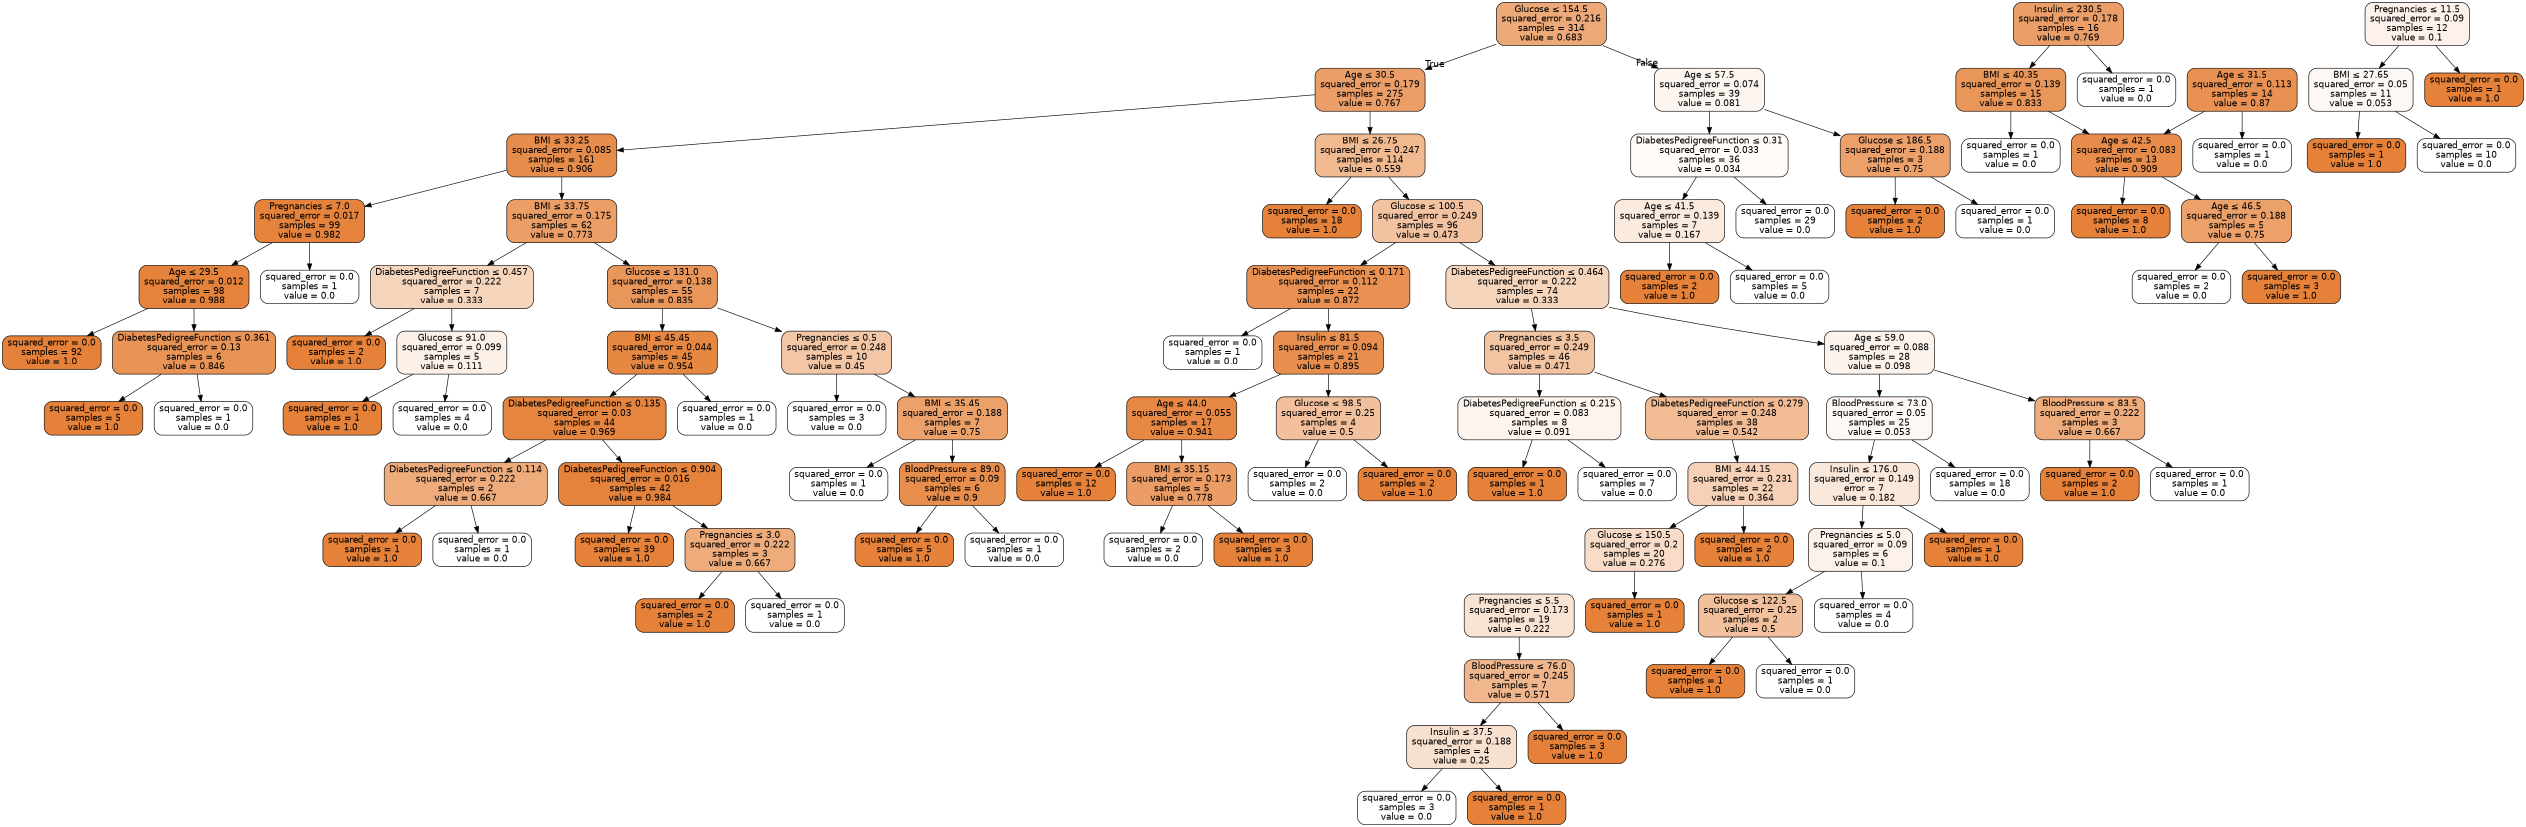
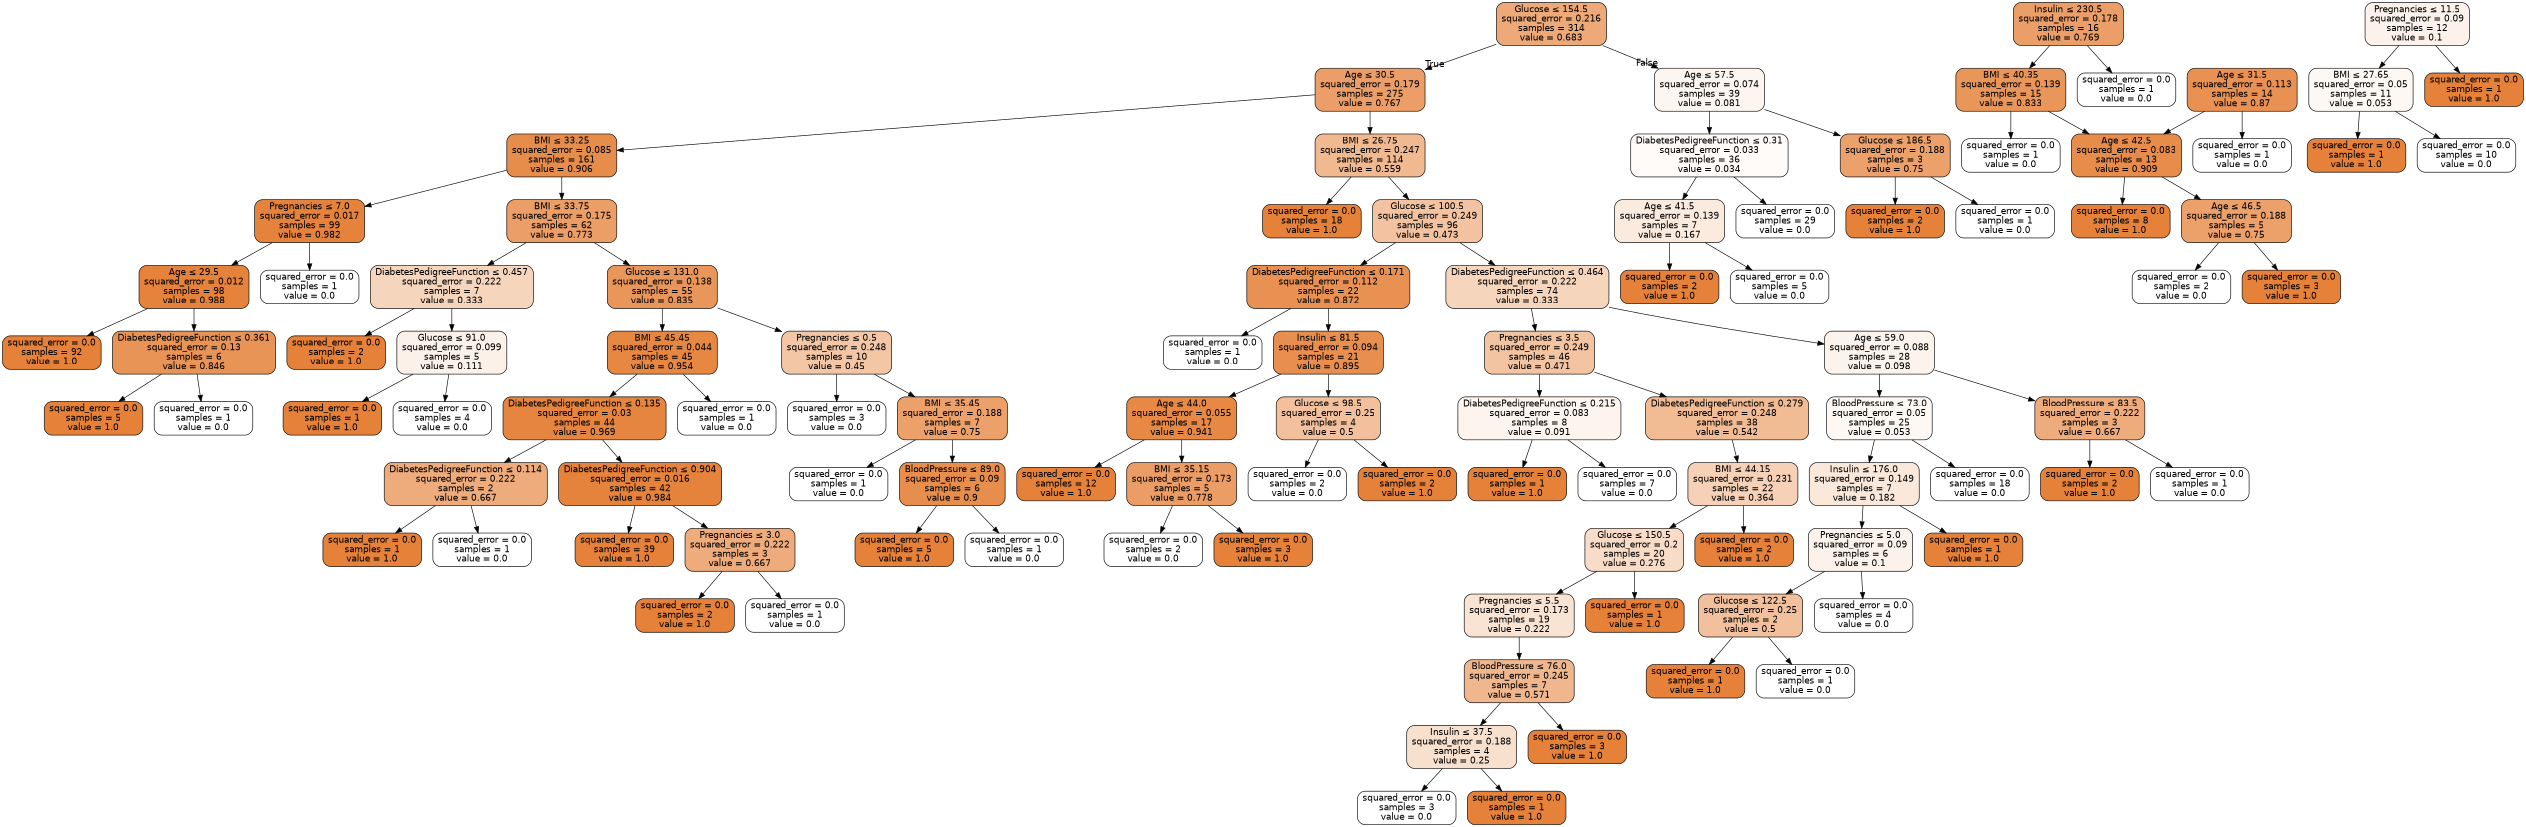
(1864, 488) -> (1864, 488)
none -> (1579, 581)
